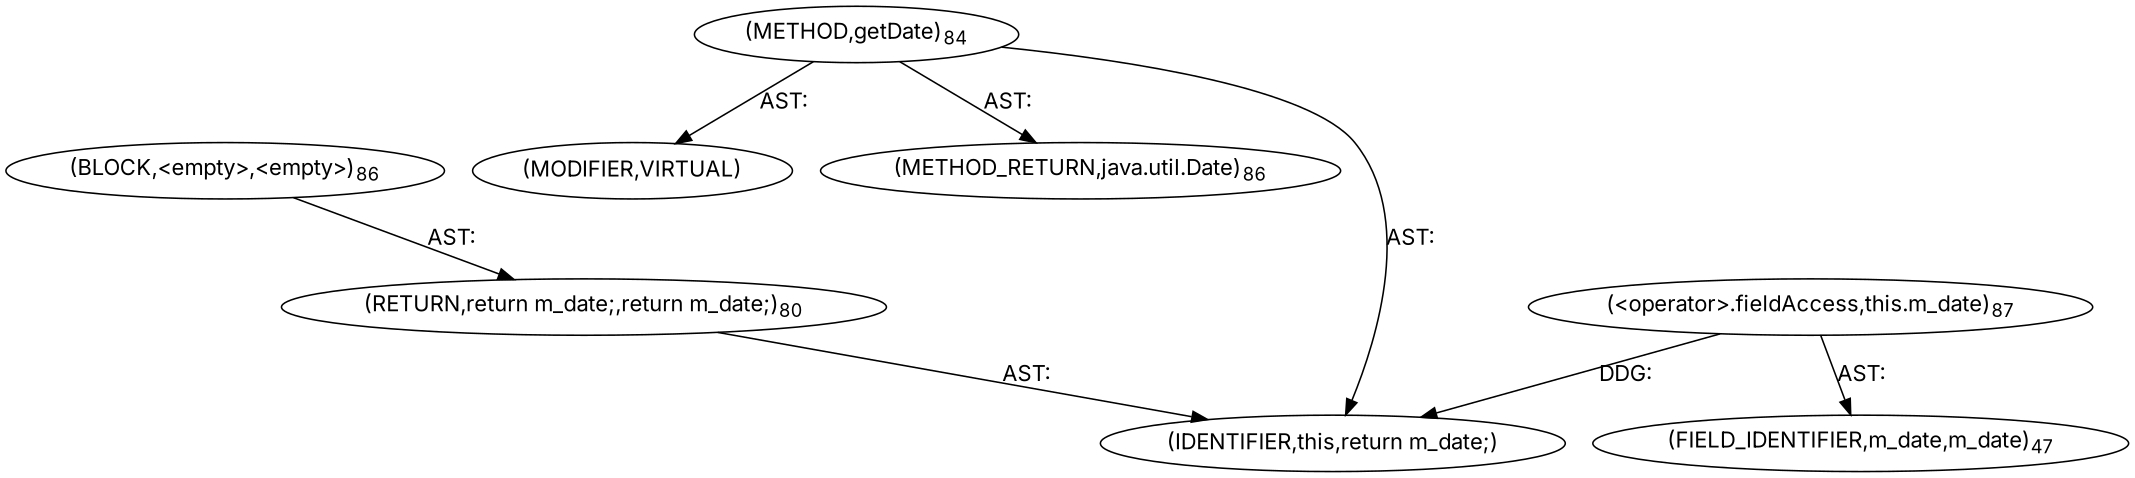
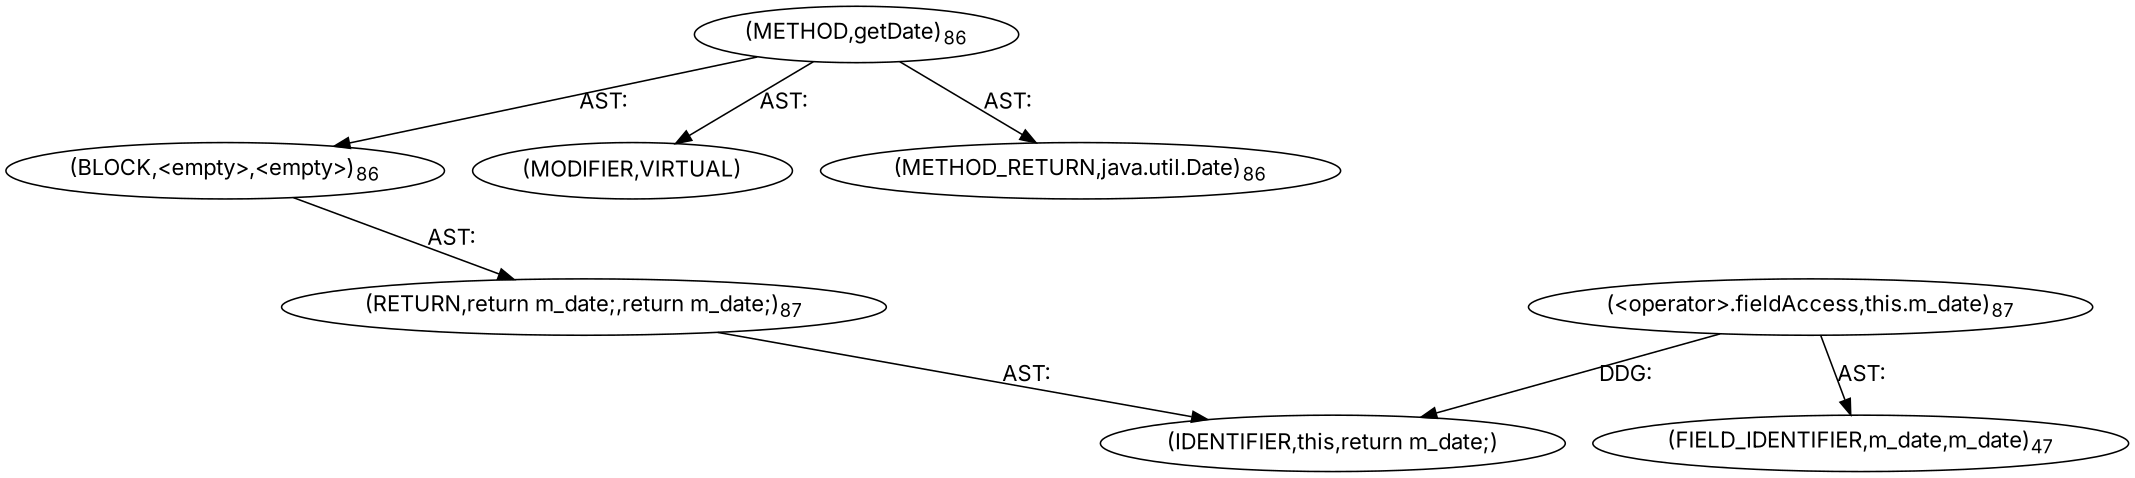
(956, 32) -> (956, 32)
(1313, 114) -> (553, 100)
(792, 305) -> (792, 305)
